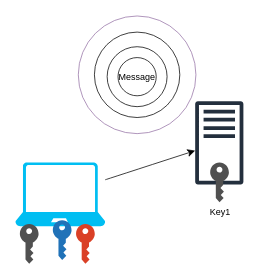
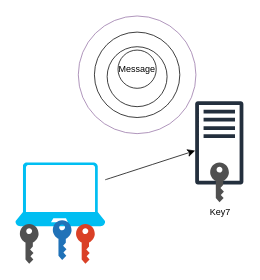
(137, 77) -> (137, 69)
(221, 213) -> (221, 213)
